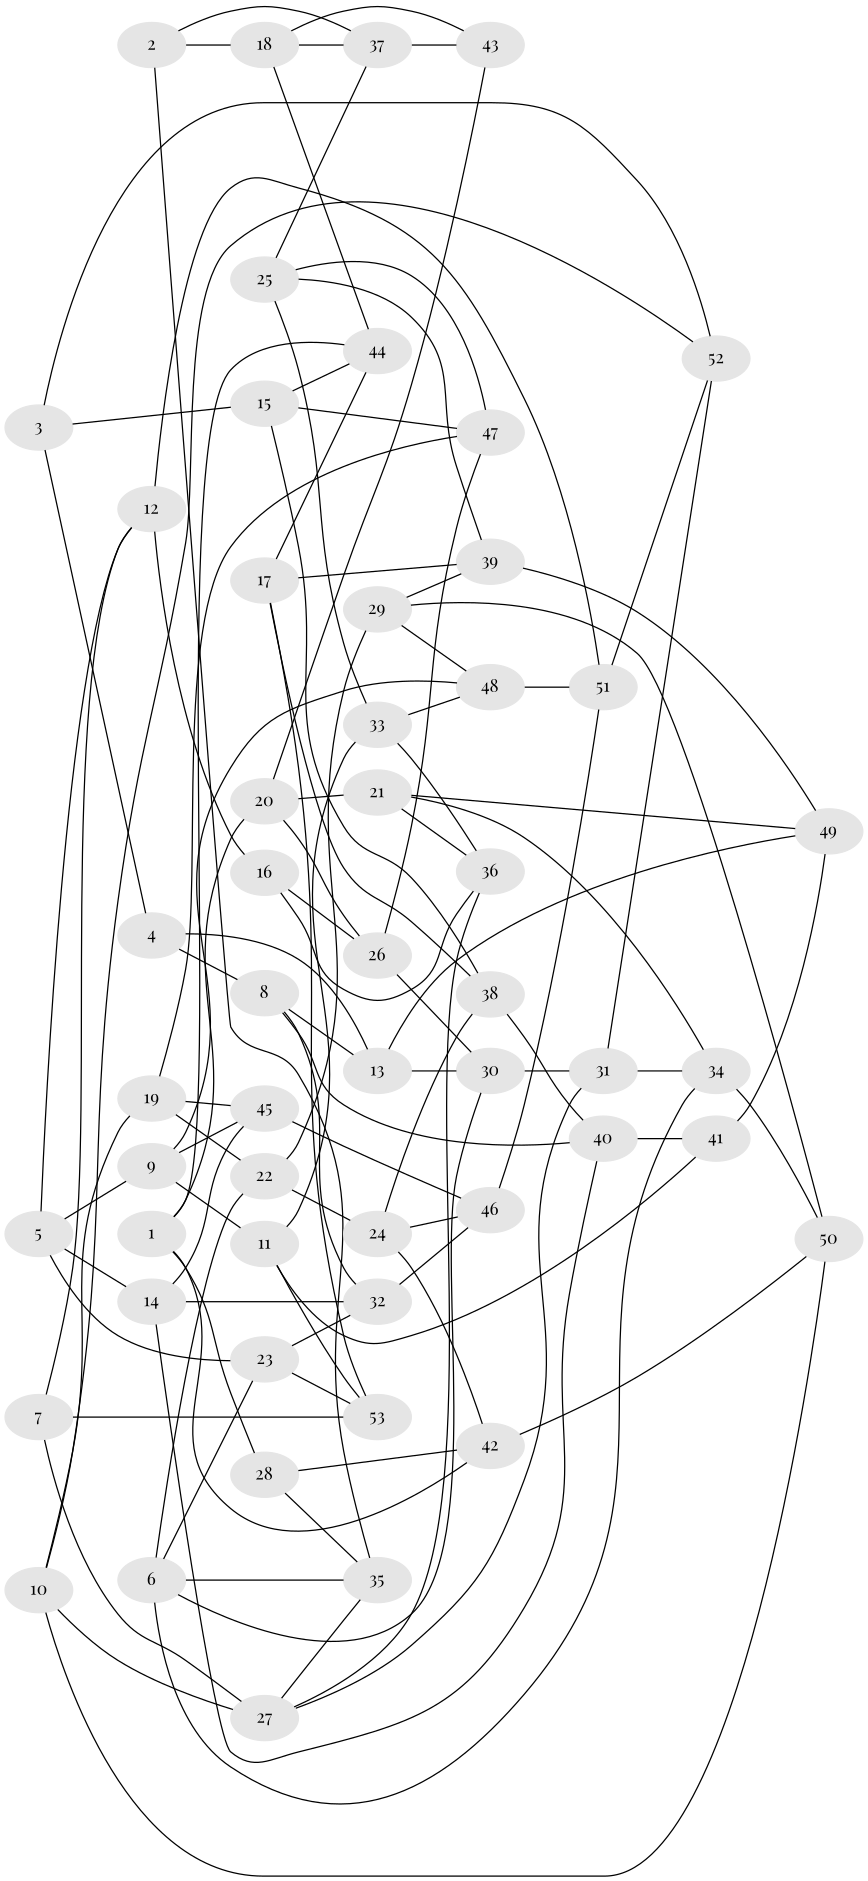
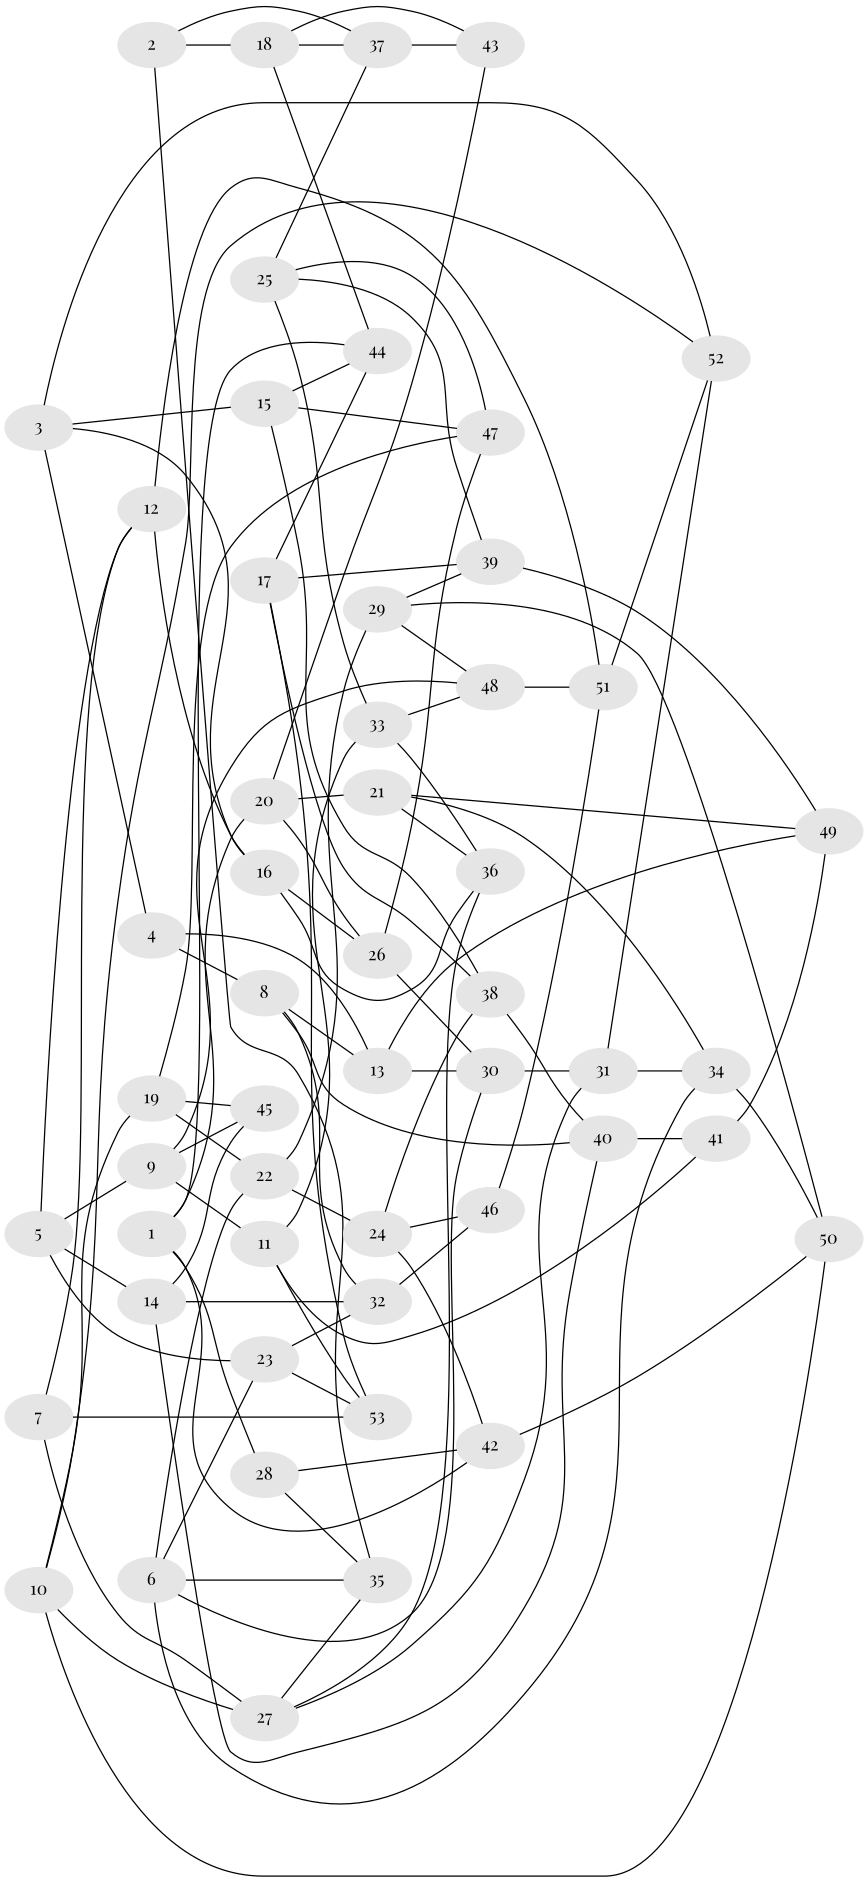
none -> (228, 601)
(376, 1161) -> none
